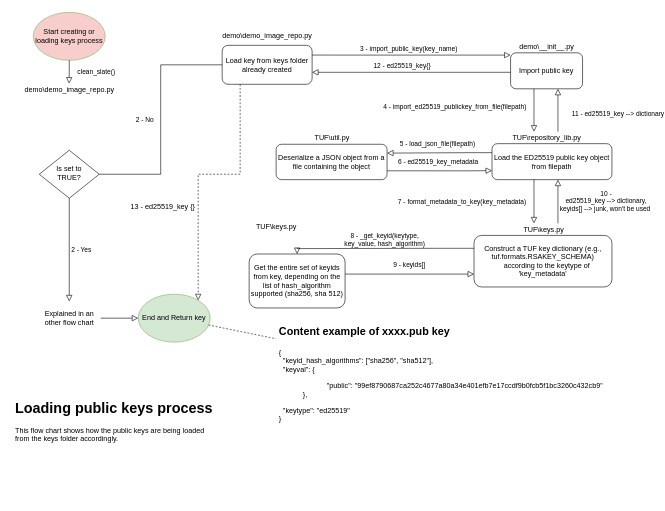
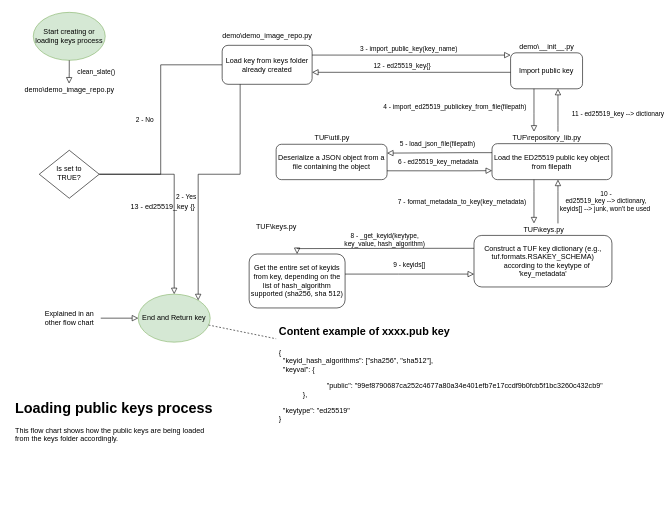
(69, 36) -> (69, 36)
(204, 174) -> (204, 174)
(69, 246) -> (174, 225)
